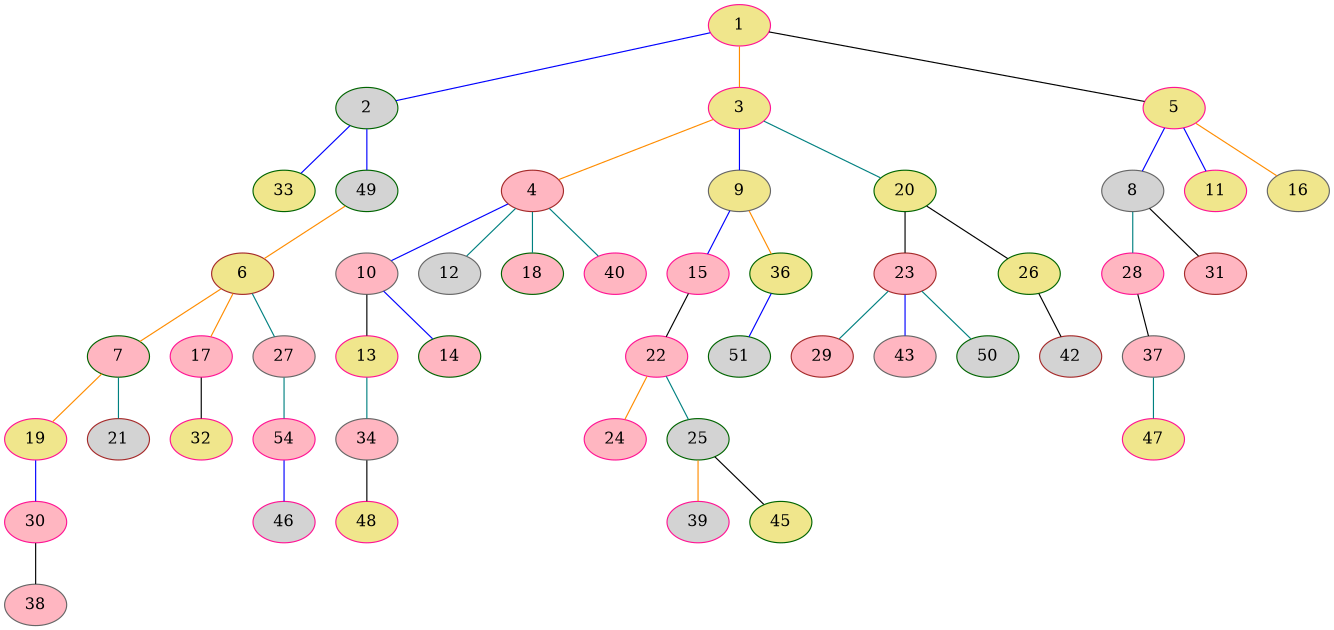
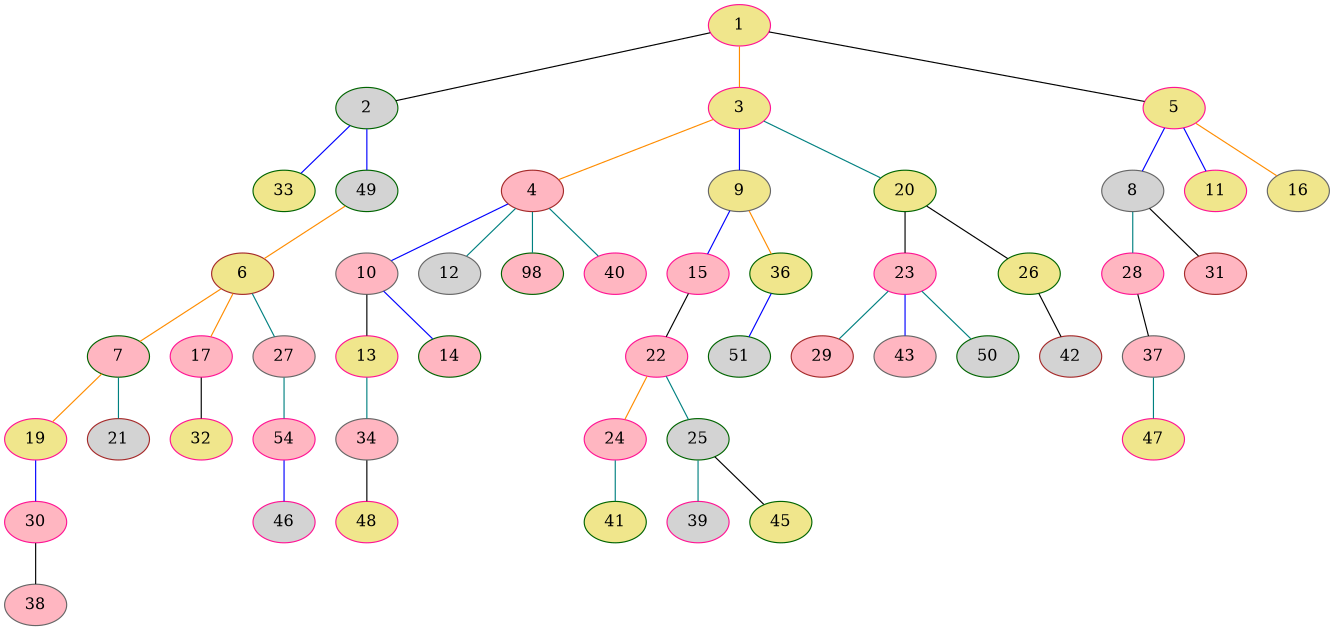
(553, 67) -> (553, 67)
(532, 274) -> (532, 274)
(905, 274) -> (905, 274)
(698, 481) -> (698, 481)
none -> (615, 522)
